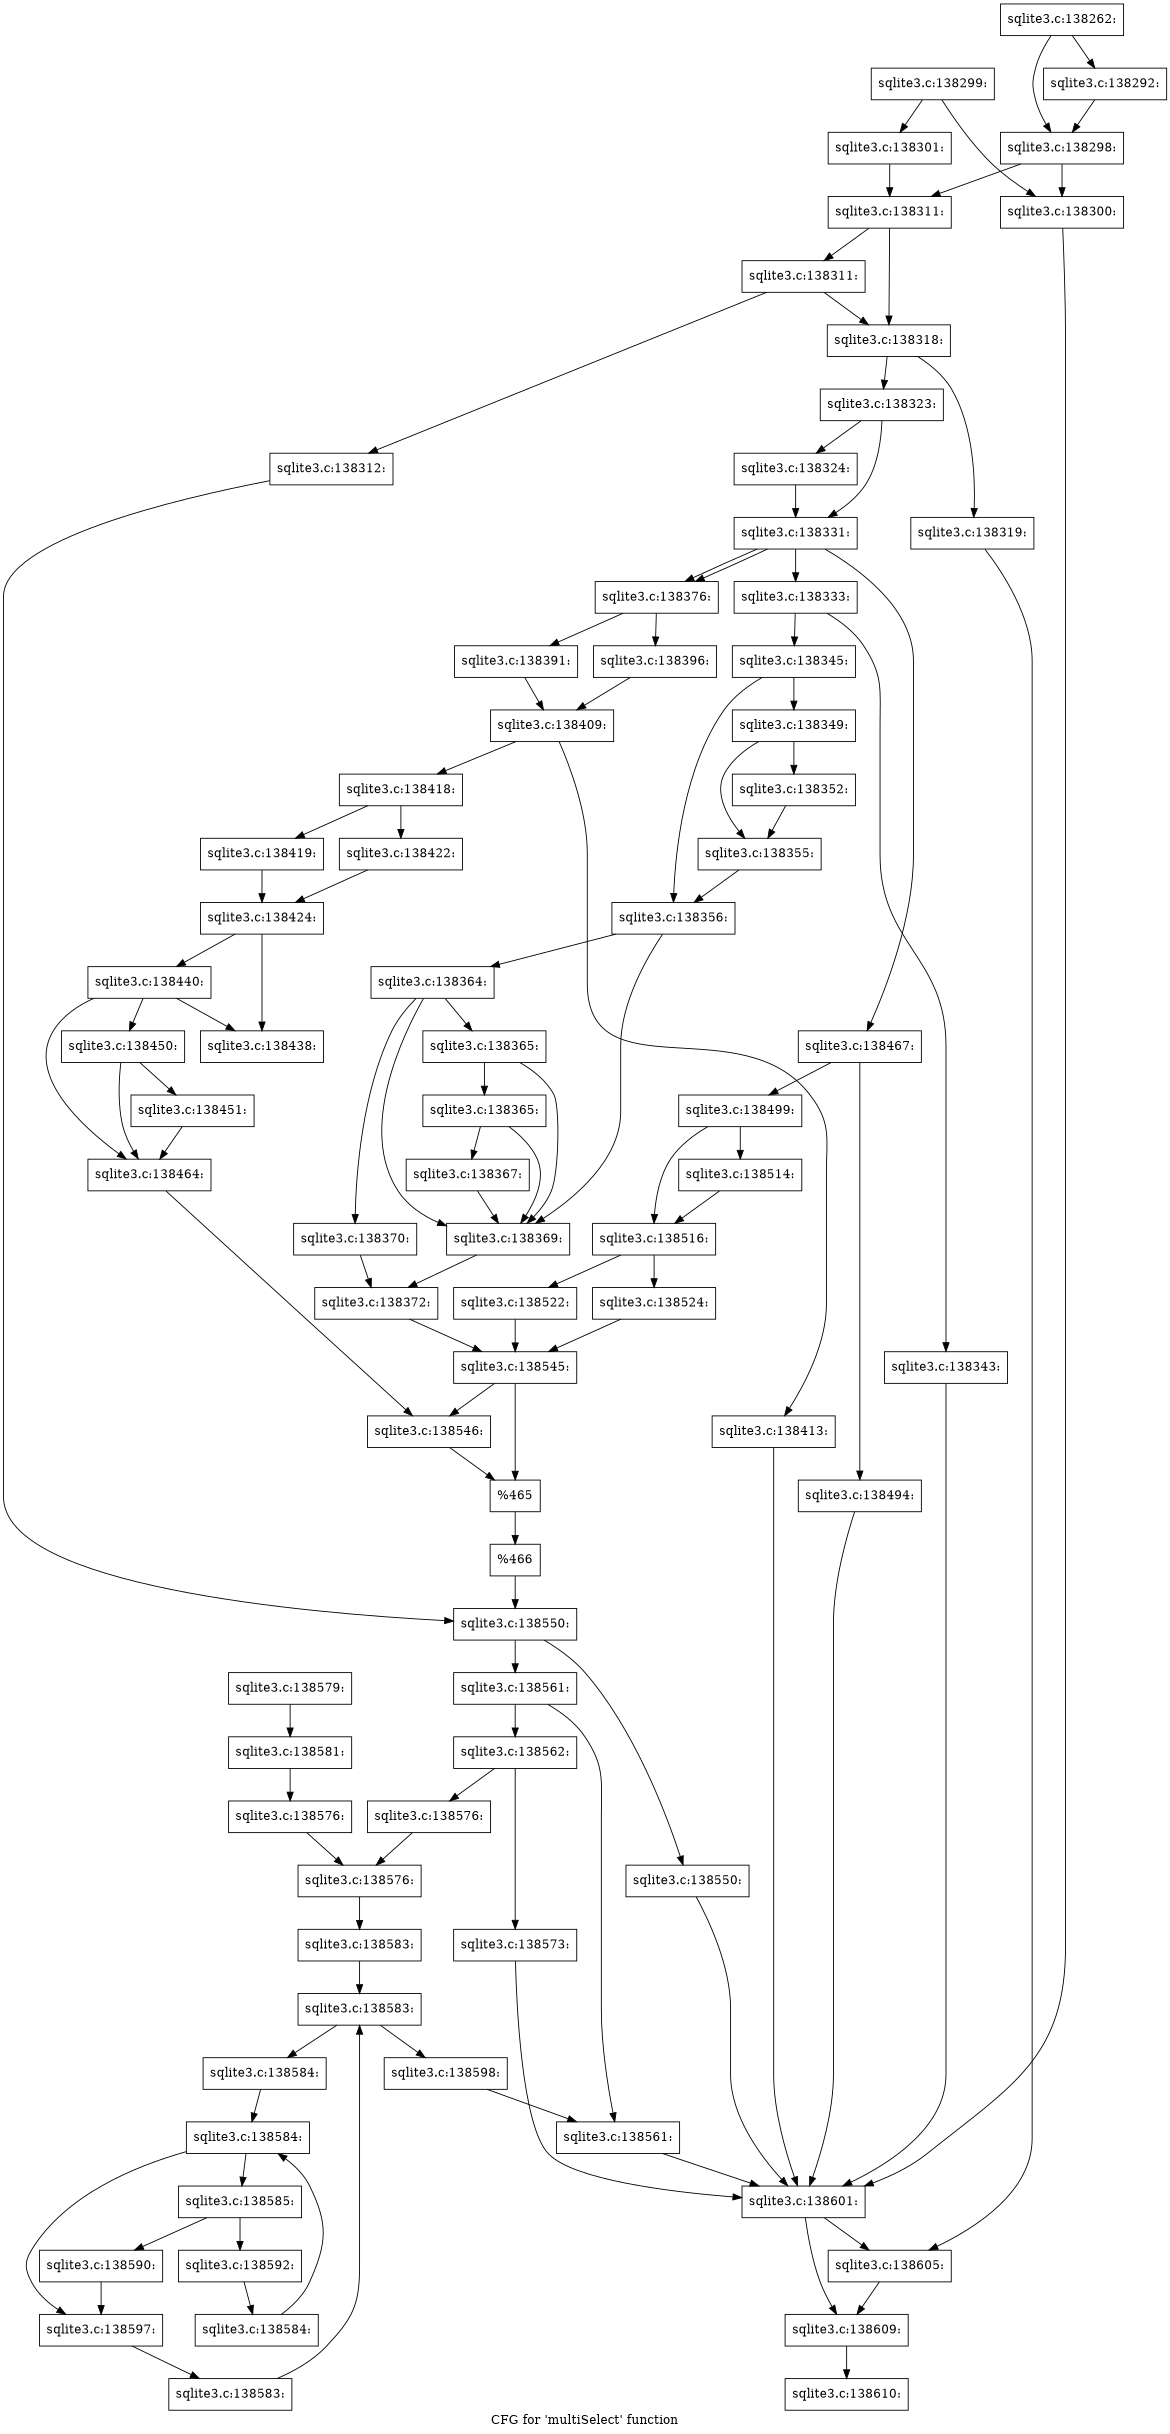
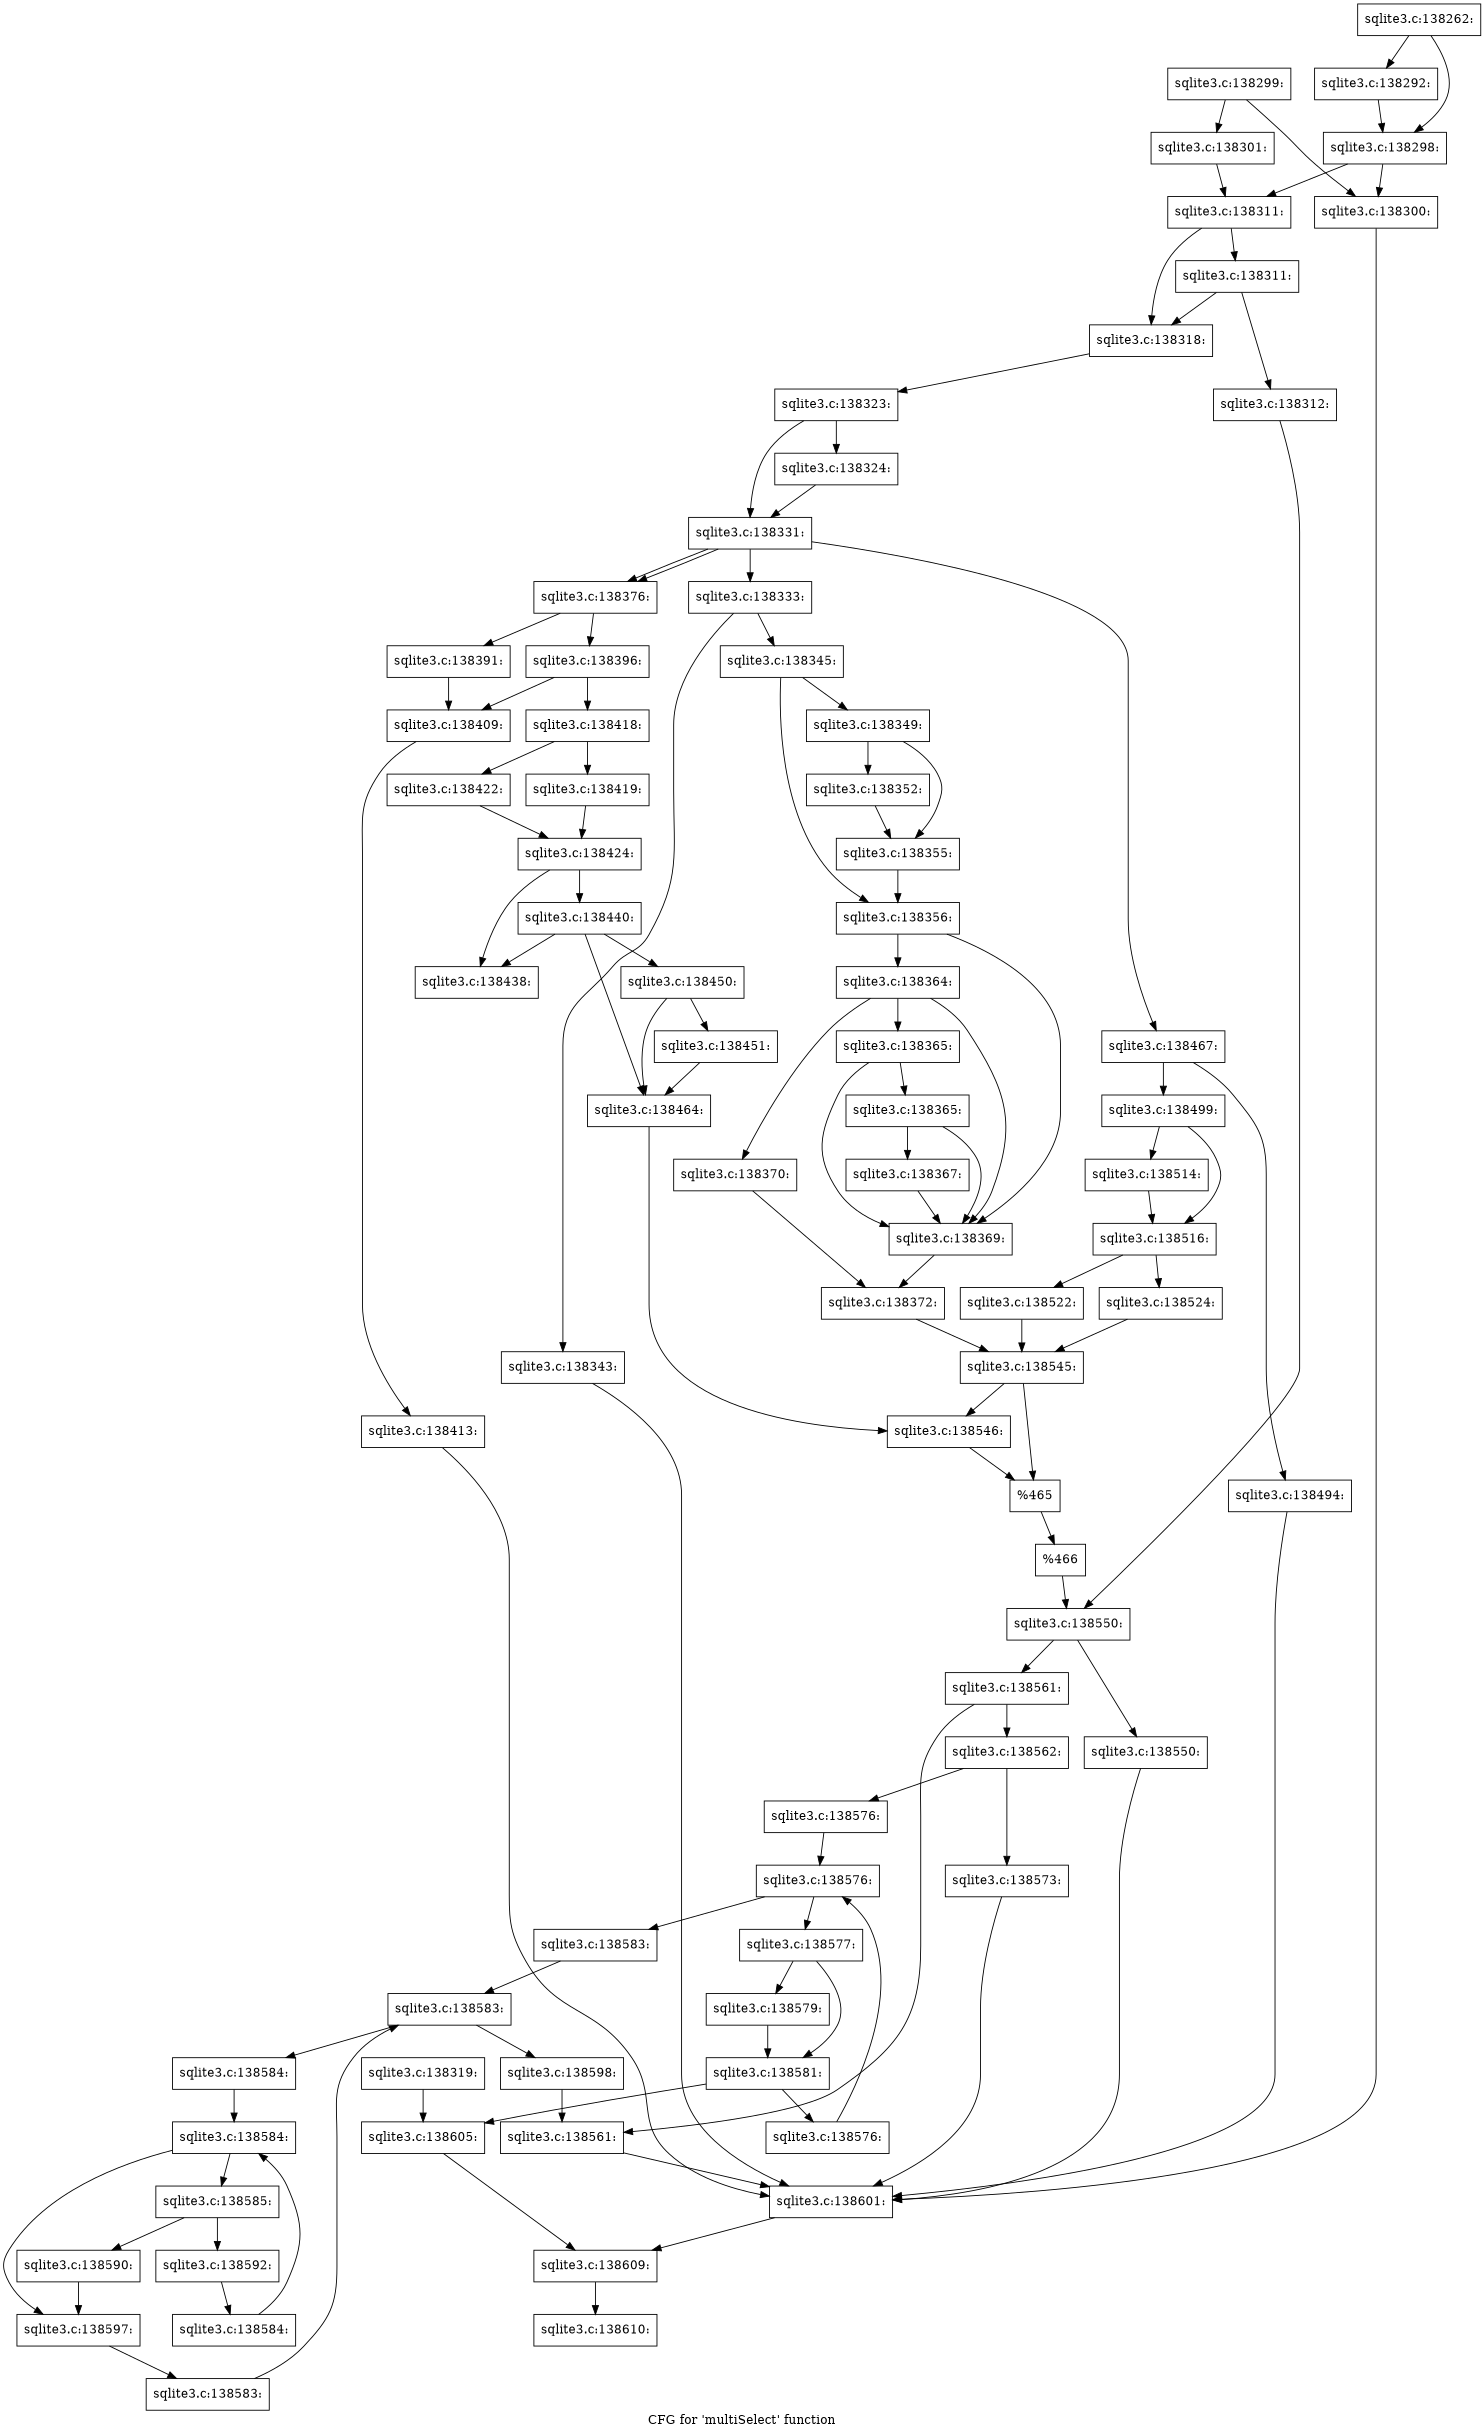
(966, 424) -> none
(481, 756) -> (588, 689)
none -> (801, 1945)
(843, 2231) -> (600, 2102)
